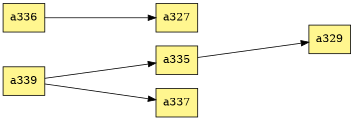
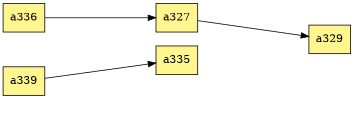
(249, 50) -> (249, 28)
(177, 103) -> none
